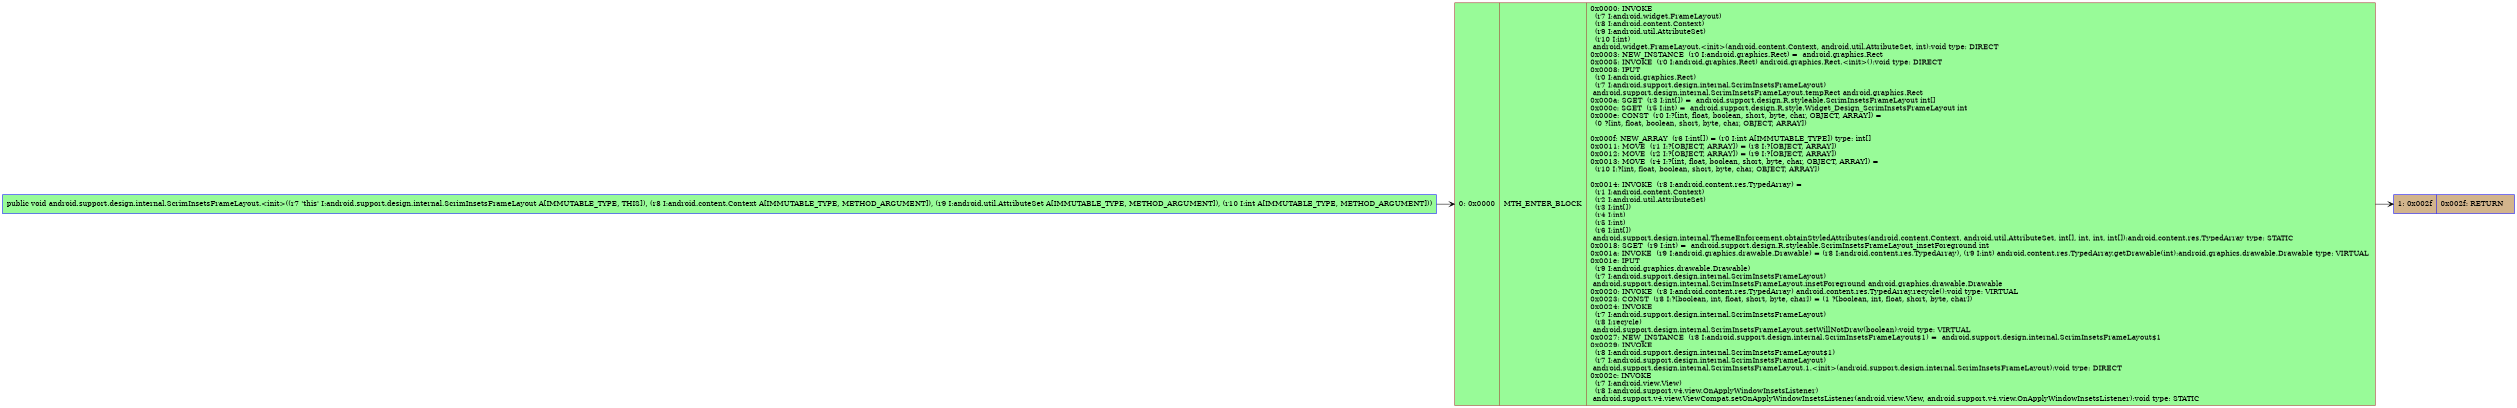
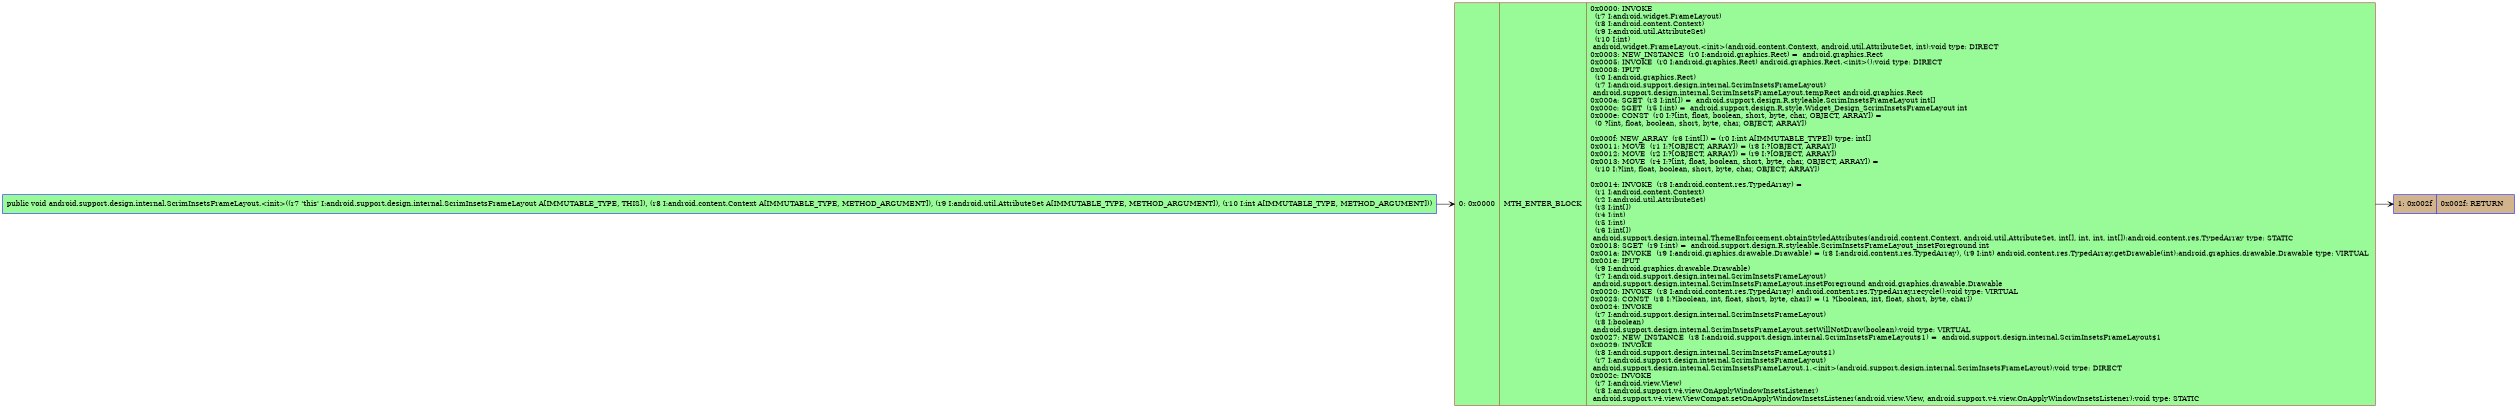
(1616, 322) -> (1617, 322)
